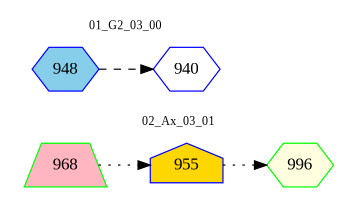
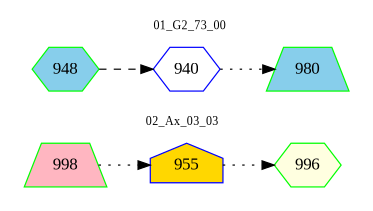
(126, 26) -> (190, 26)
(66, 69) -> (66, 69)
none -> (308, 69)
(179, 122) -> (183, 122)
(66, 165) -> (66, 165)
